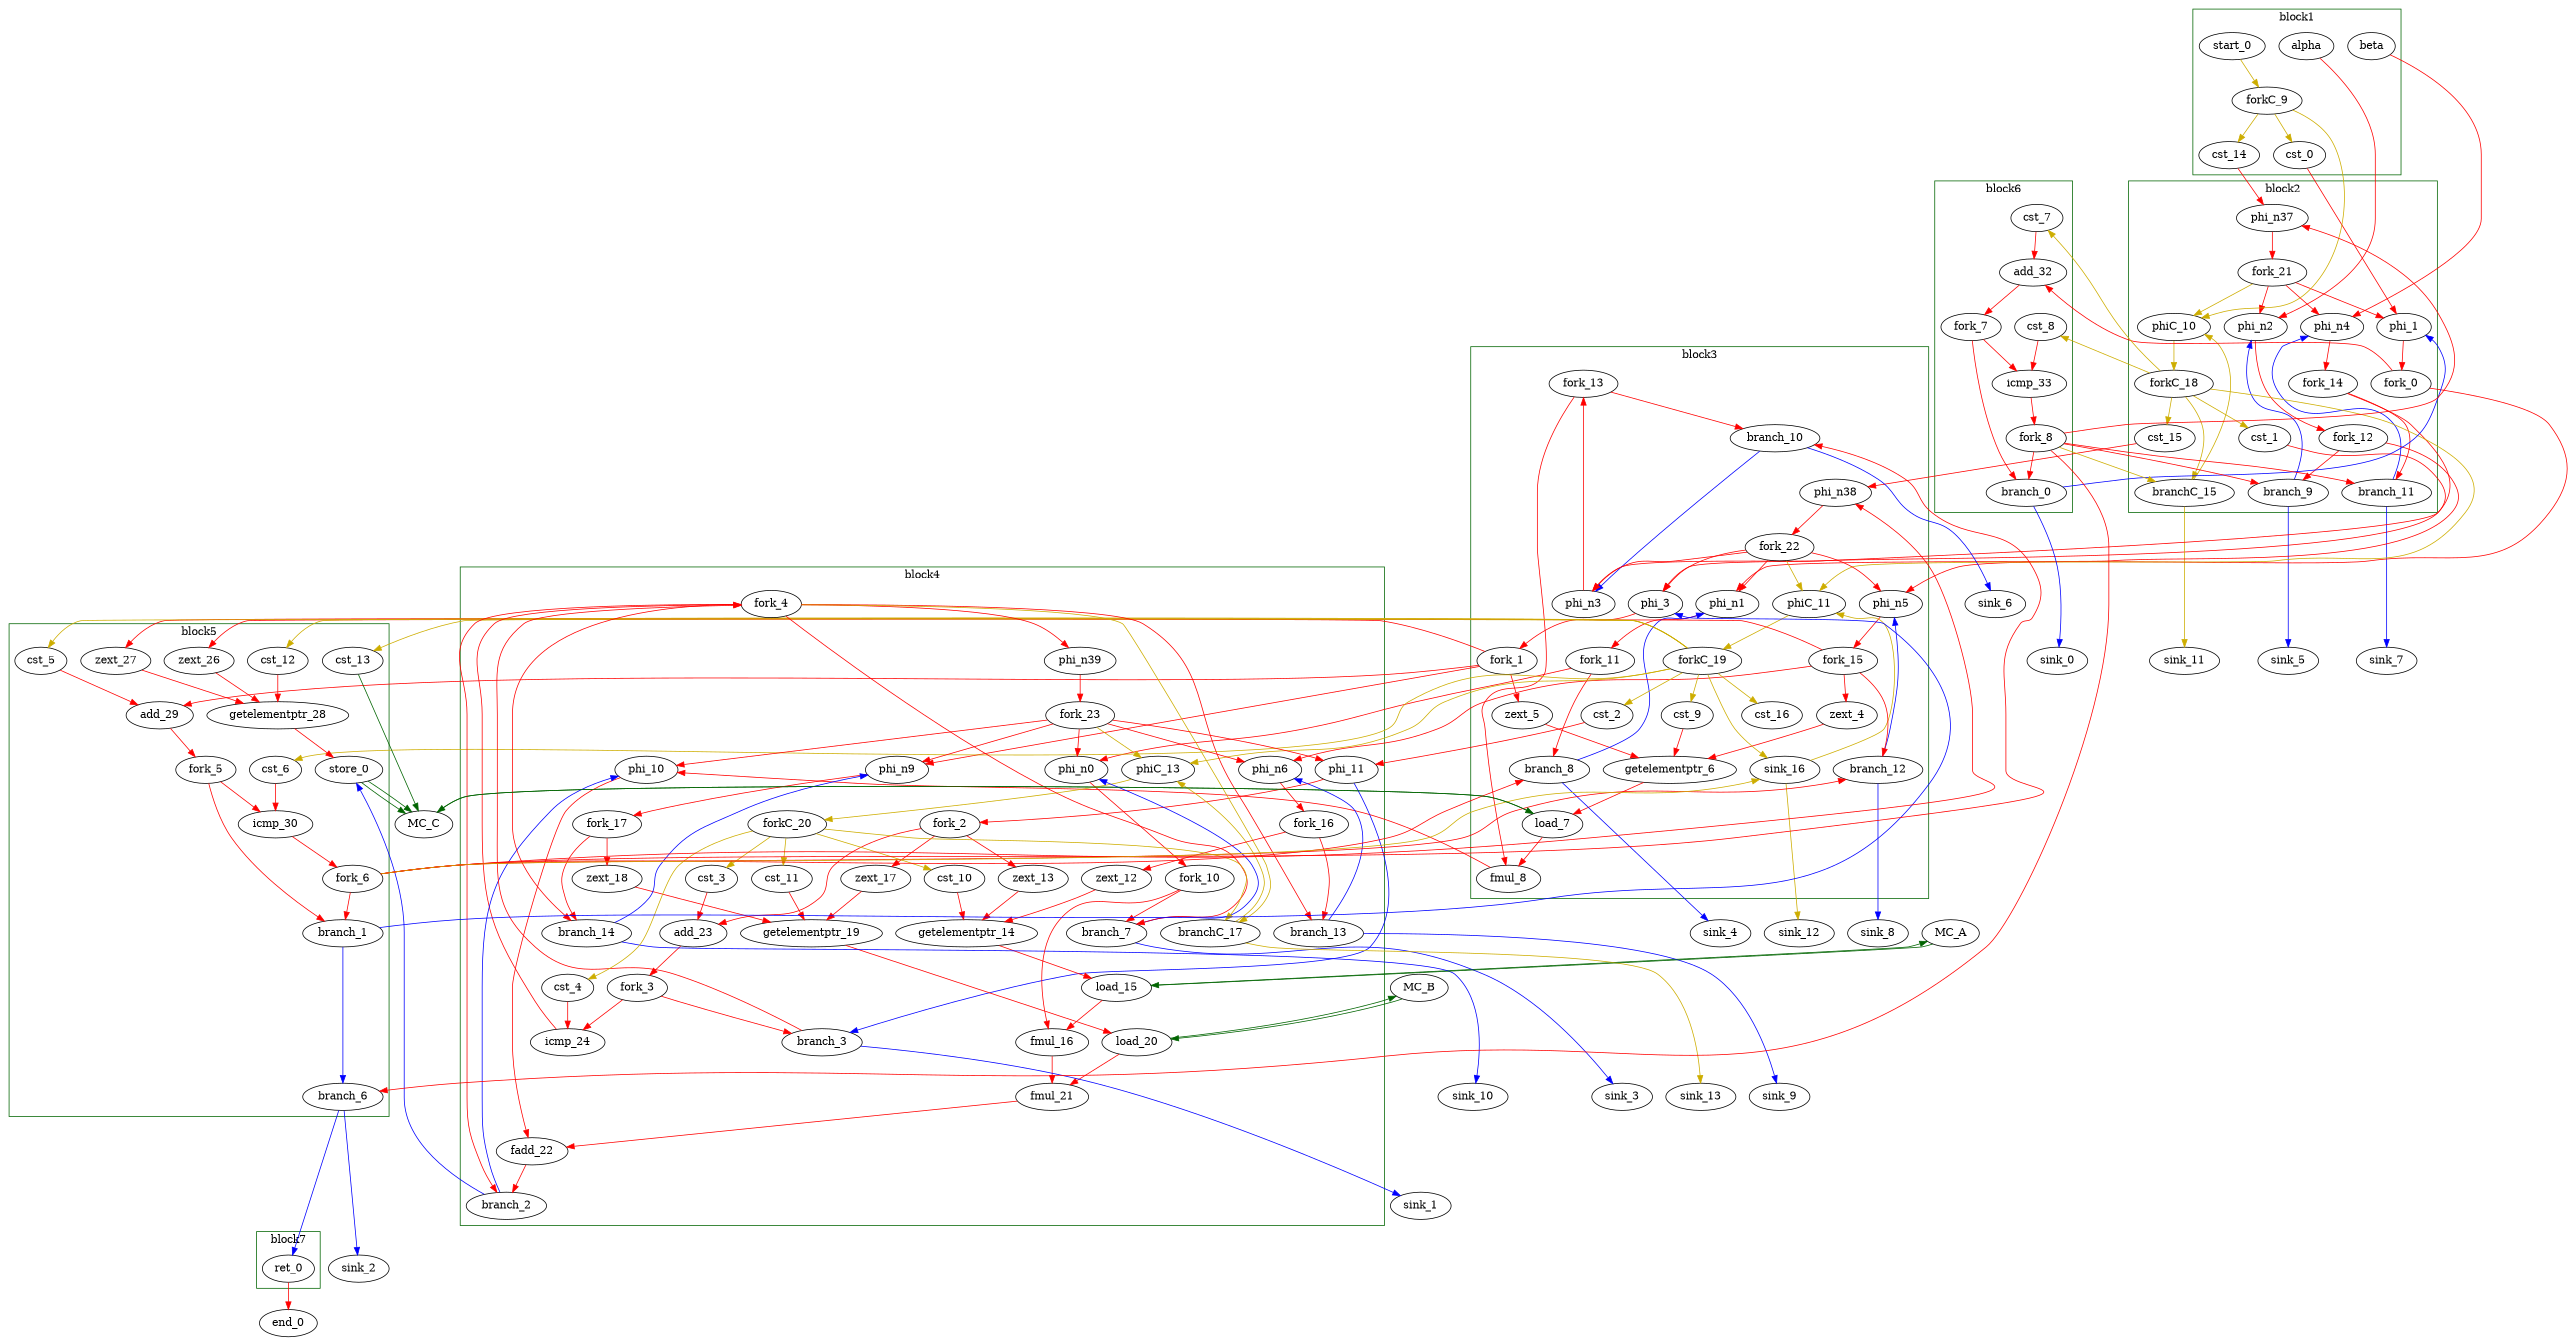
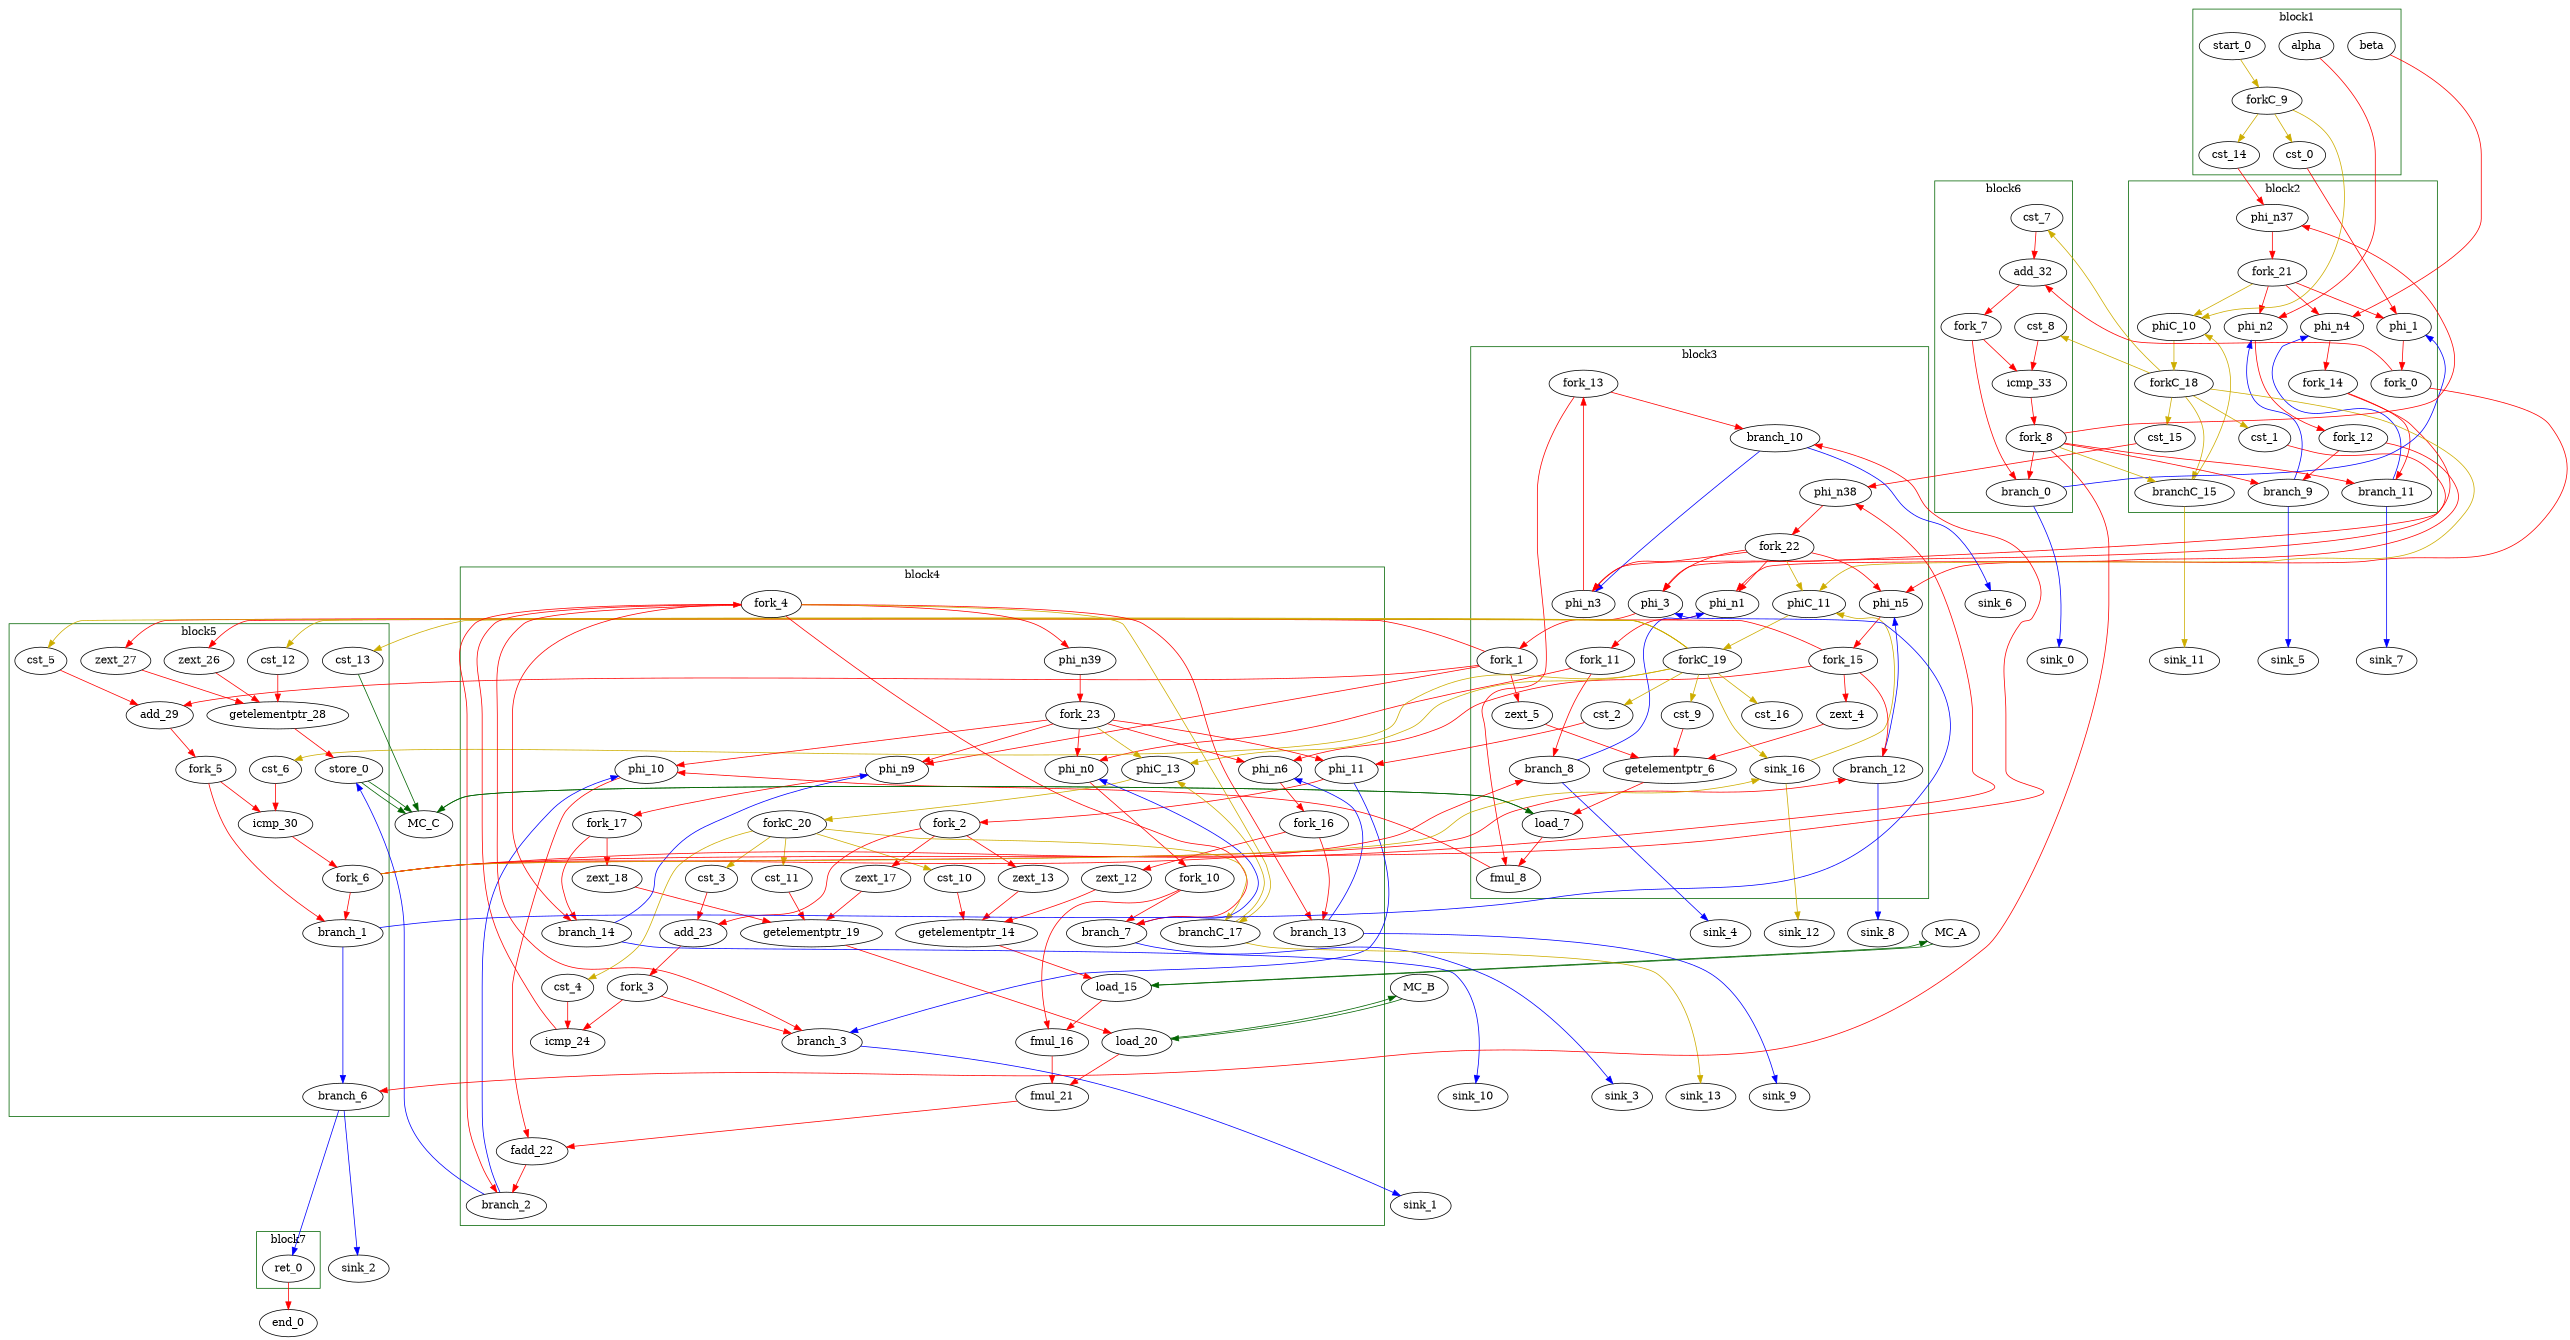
(497, 824) -> (497, 816)
